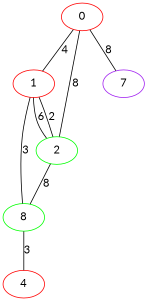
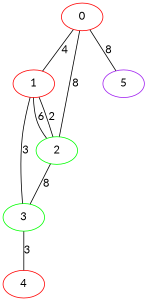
(124, 84) -> (124, 84)
(24, 217) -> (24, 217)
